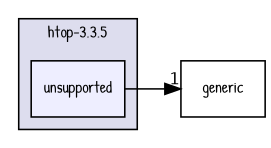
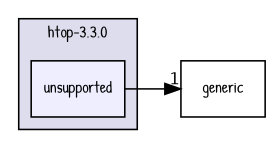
(78, 34) -> (78, 34)
